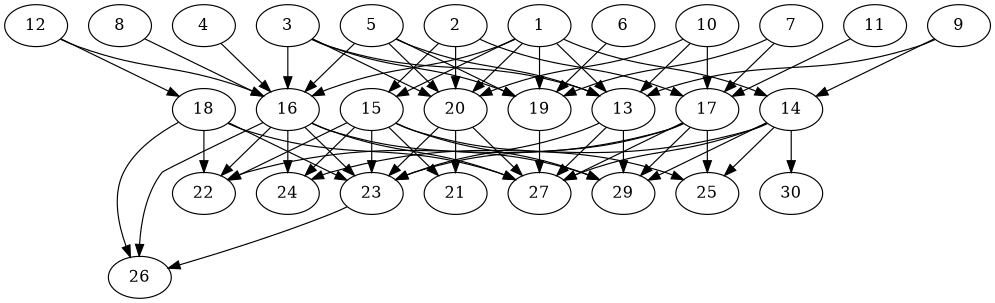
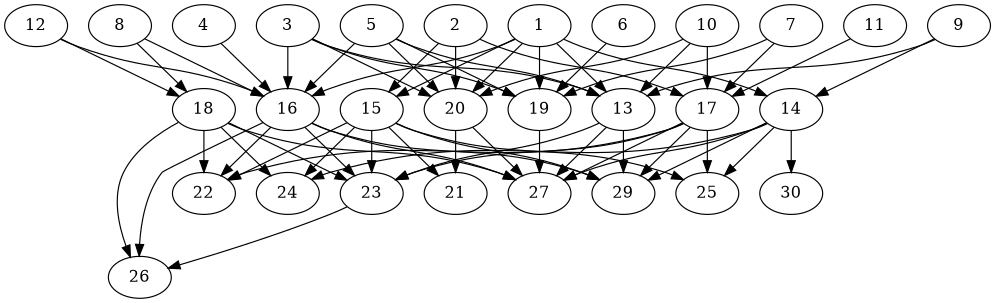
none -> (152, 58)
(288, 146) -> (241, 146)
(418, 147) -> none
